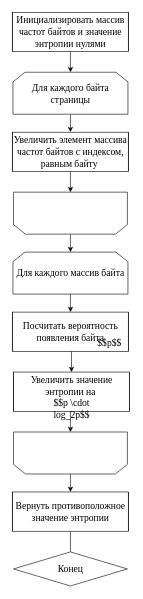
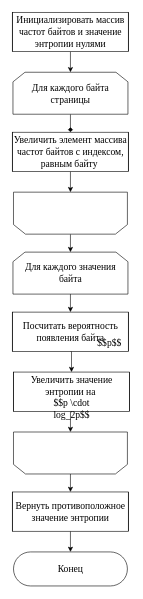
(70, 126) -> (70, 126)
(71, 273) -> (71, 273)
(70, 548) -> (70, 546)
(70, 569) -> (70, 569)
